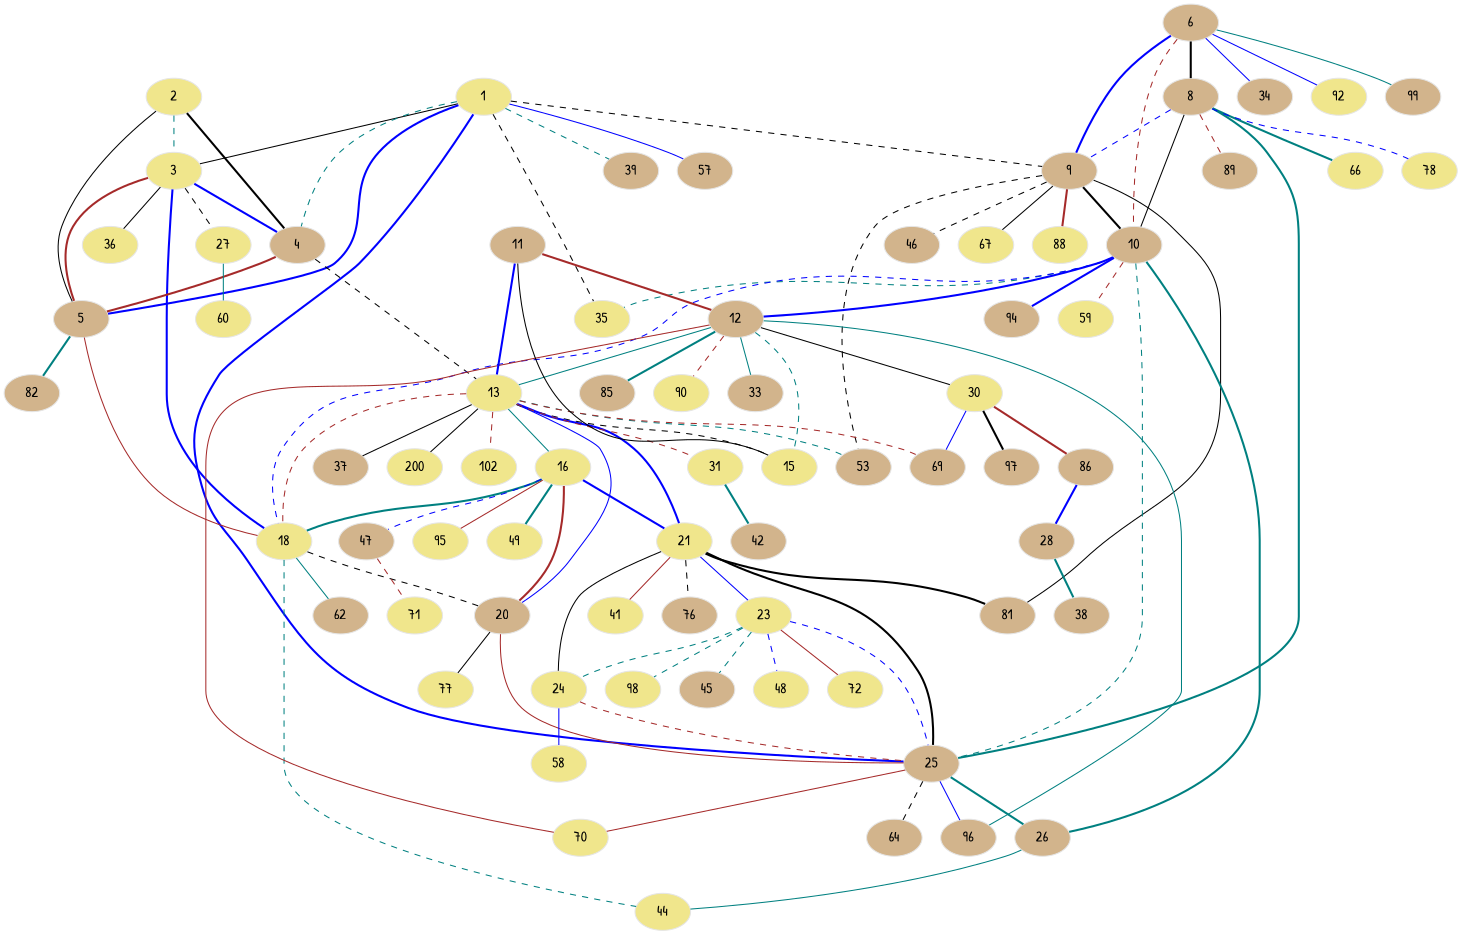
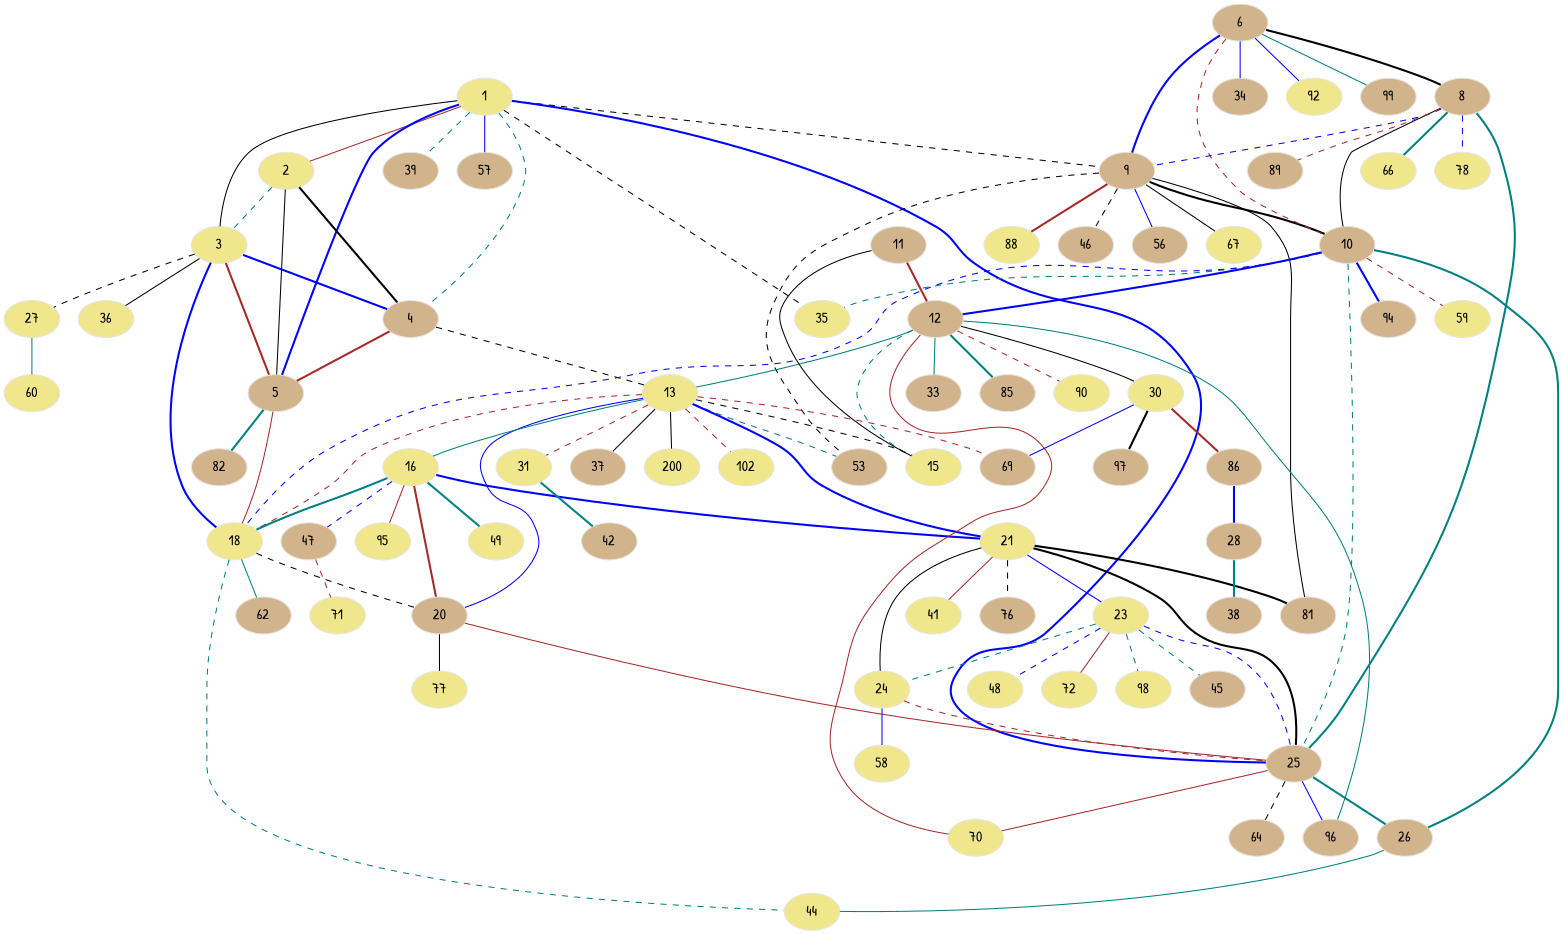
none -> (382, 135)
none -> (1160, 245)
(506, 319) -> none
